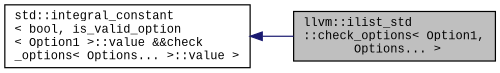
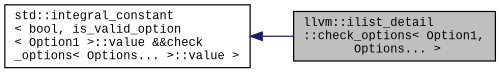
(395, 36) -> (395, 36)
